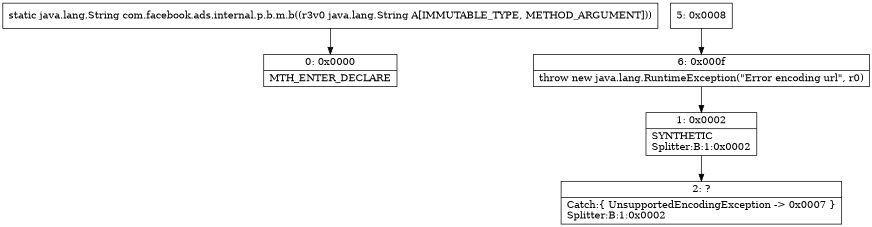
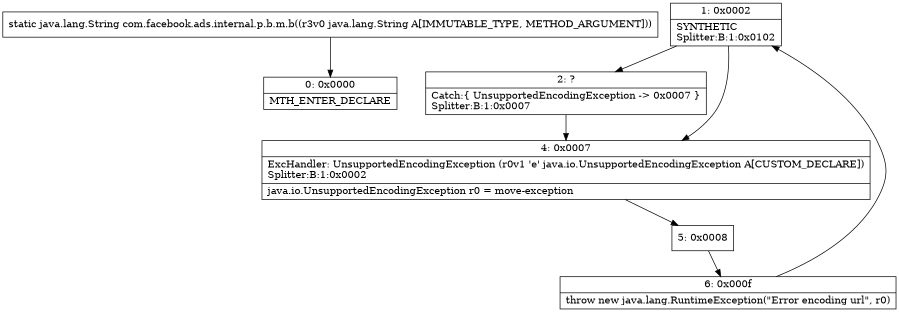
(701, 147) -> (726, 38)
none -> (566, 170)
(617, 216) -> (481, 106)
